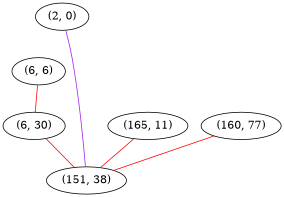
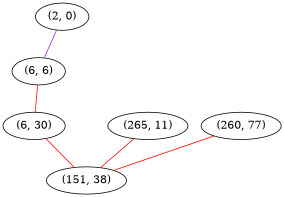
(78, 98) -> (50, 44)
(148, 126) -> (148, 126)
(241, 126) -> (241, 126)
